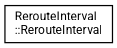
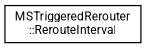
(59, 24) -> (73, 24)
